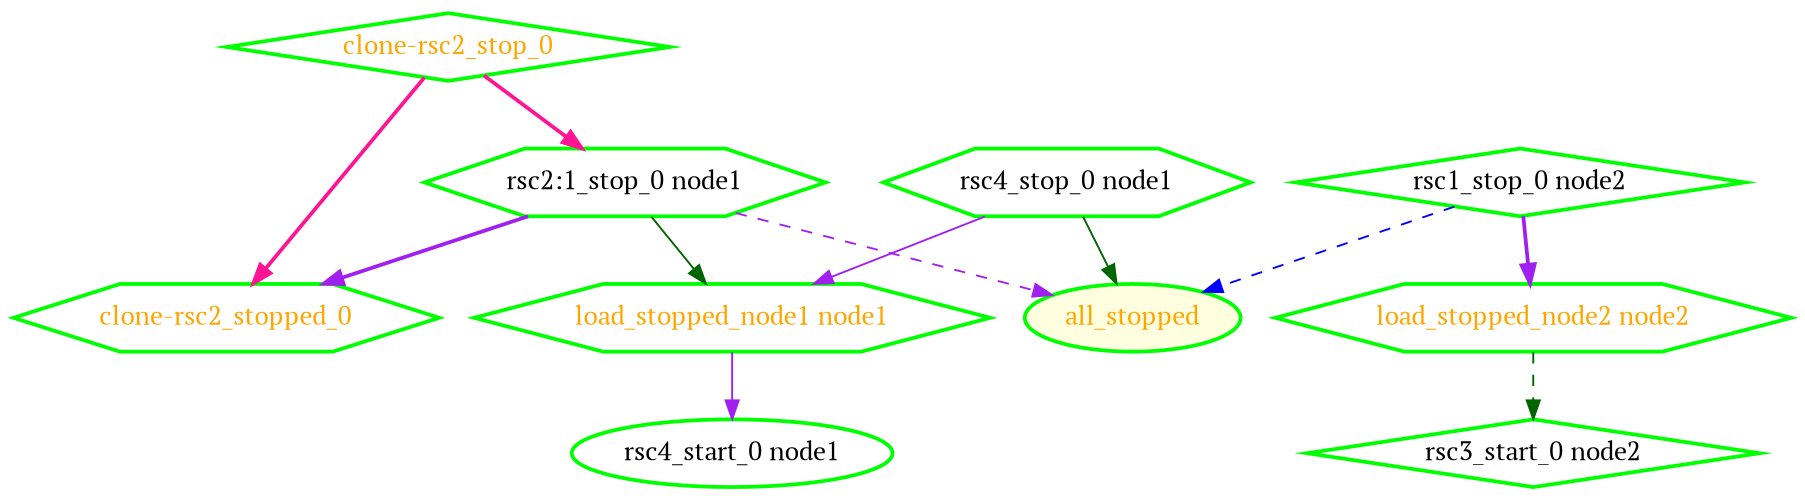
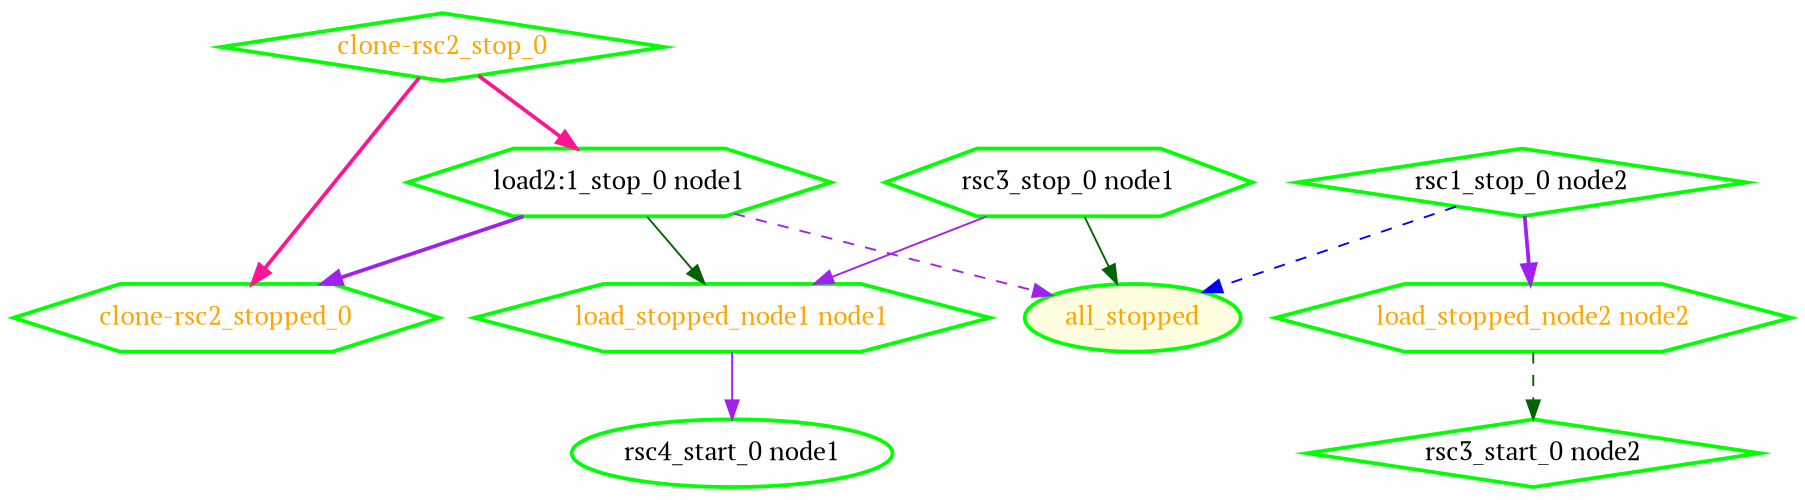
(625, 182) -> (619, 182)
(1067, 182) -> (1069, 182)
